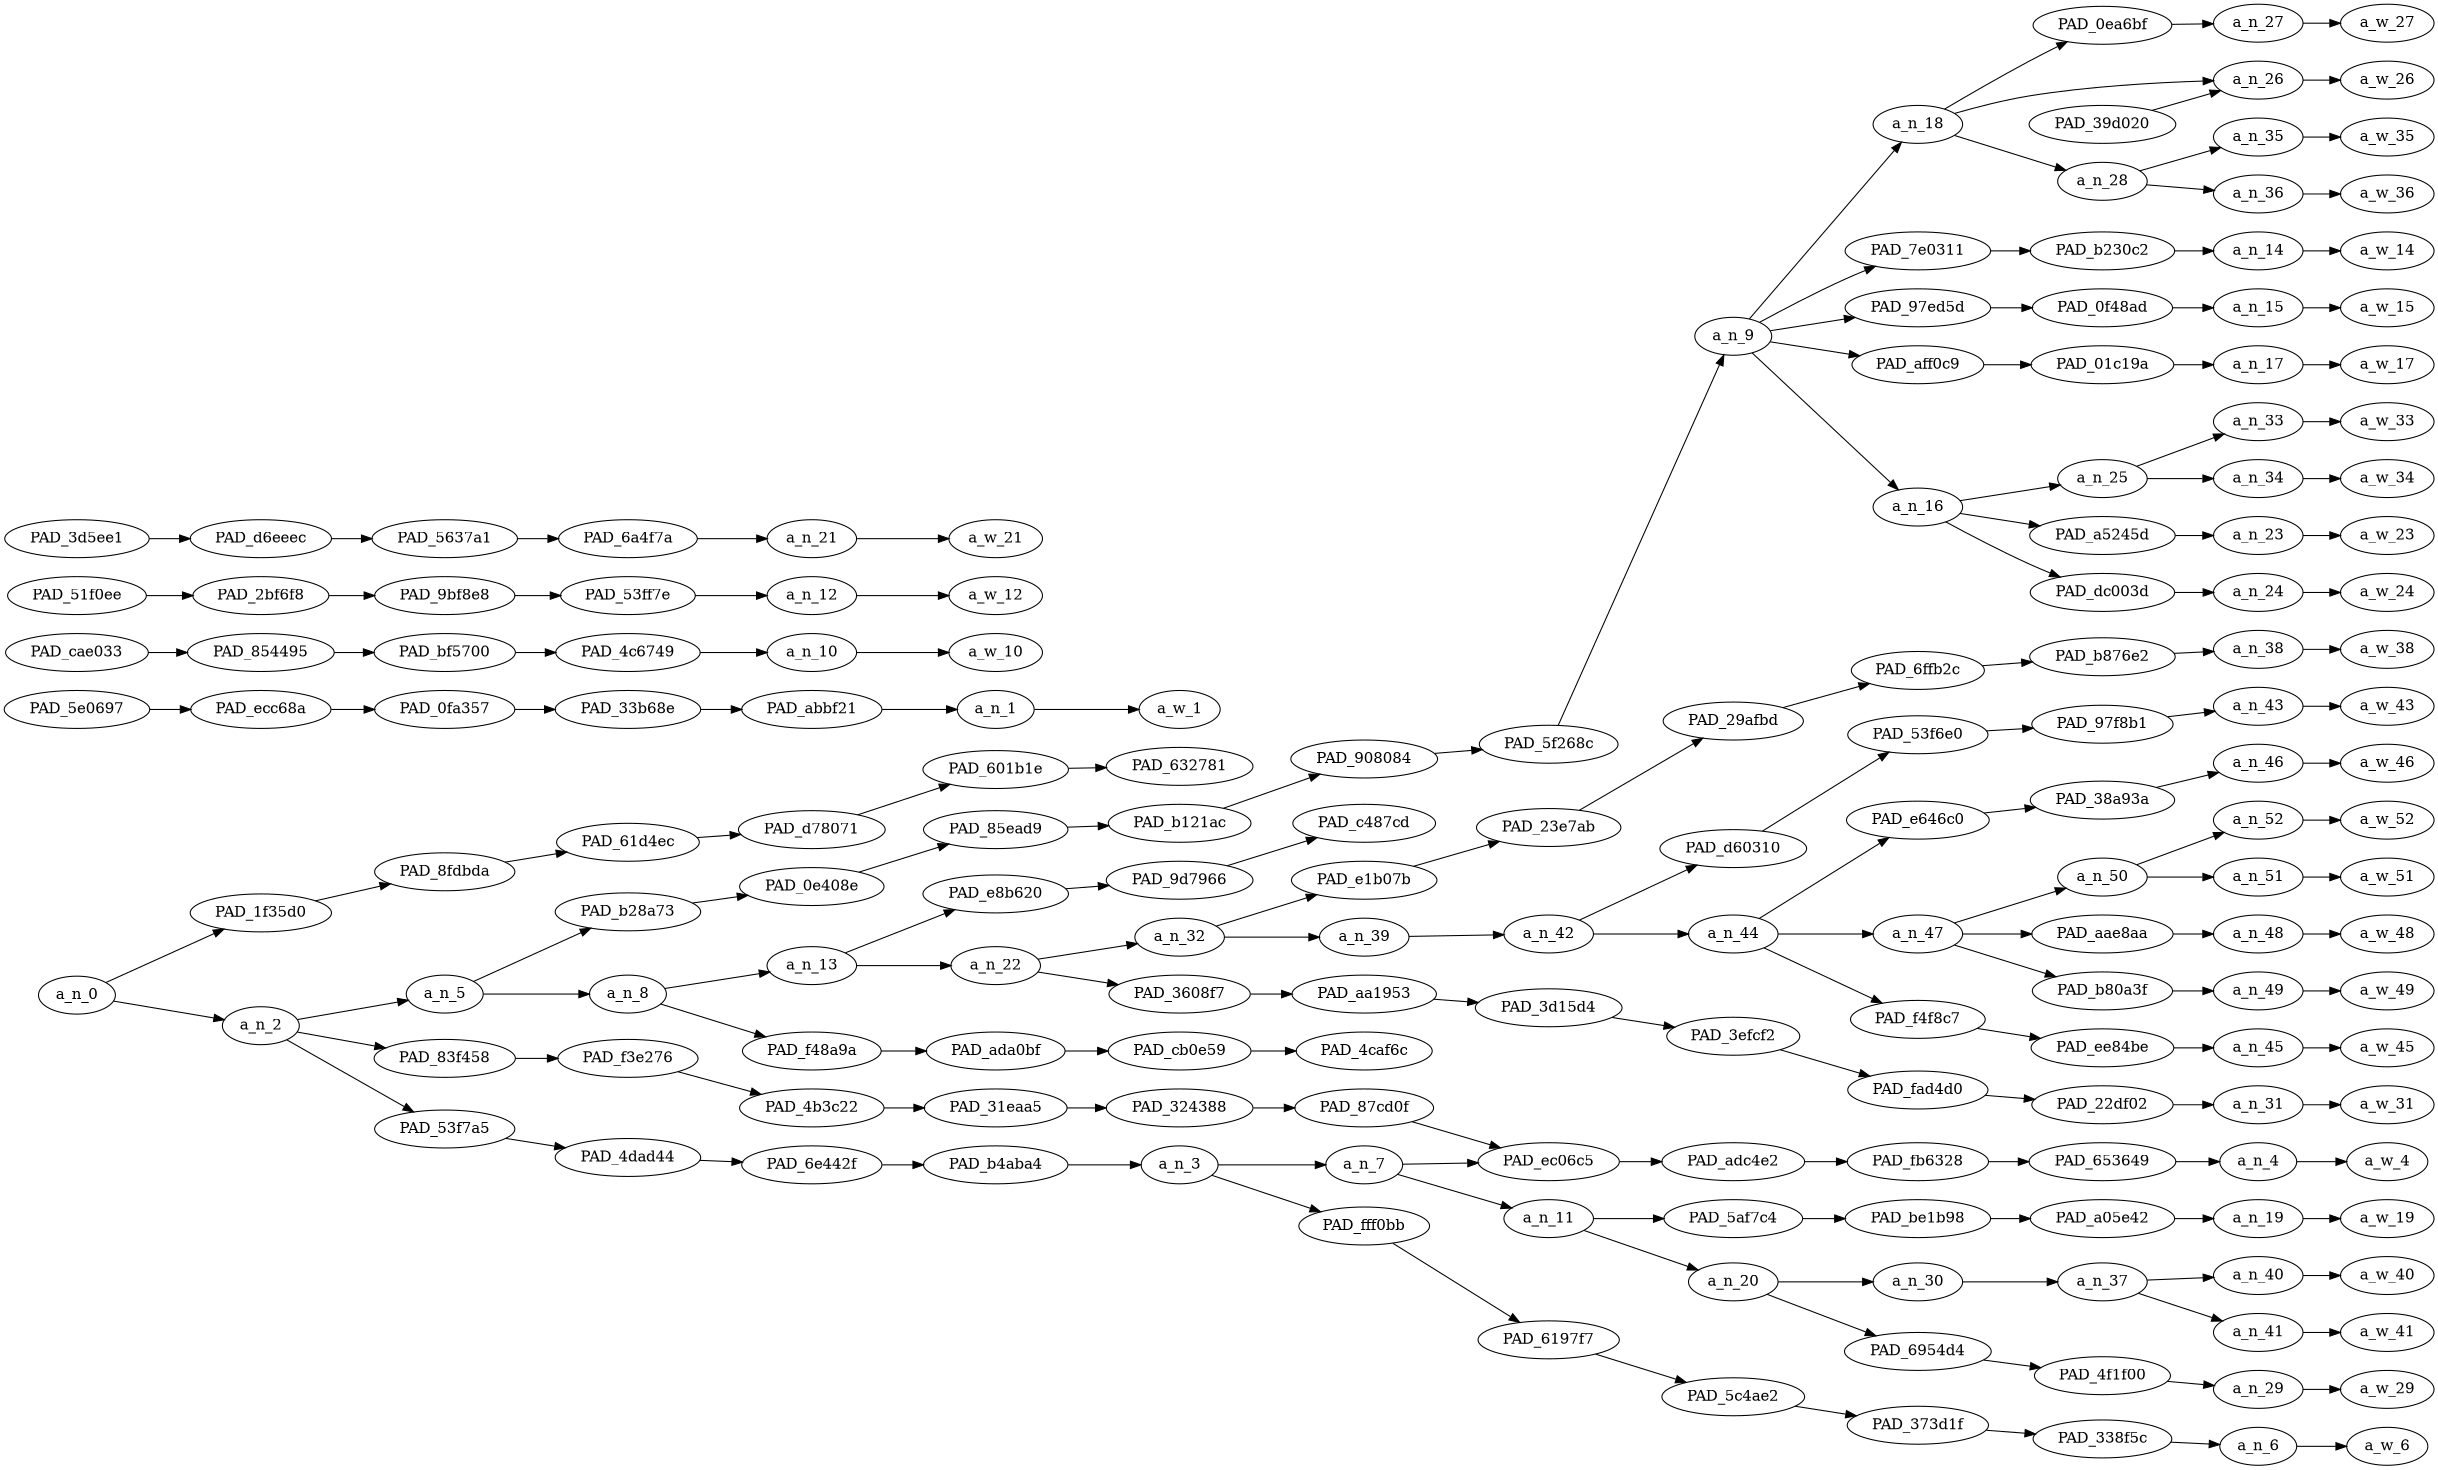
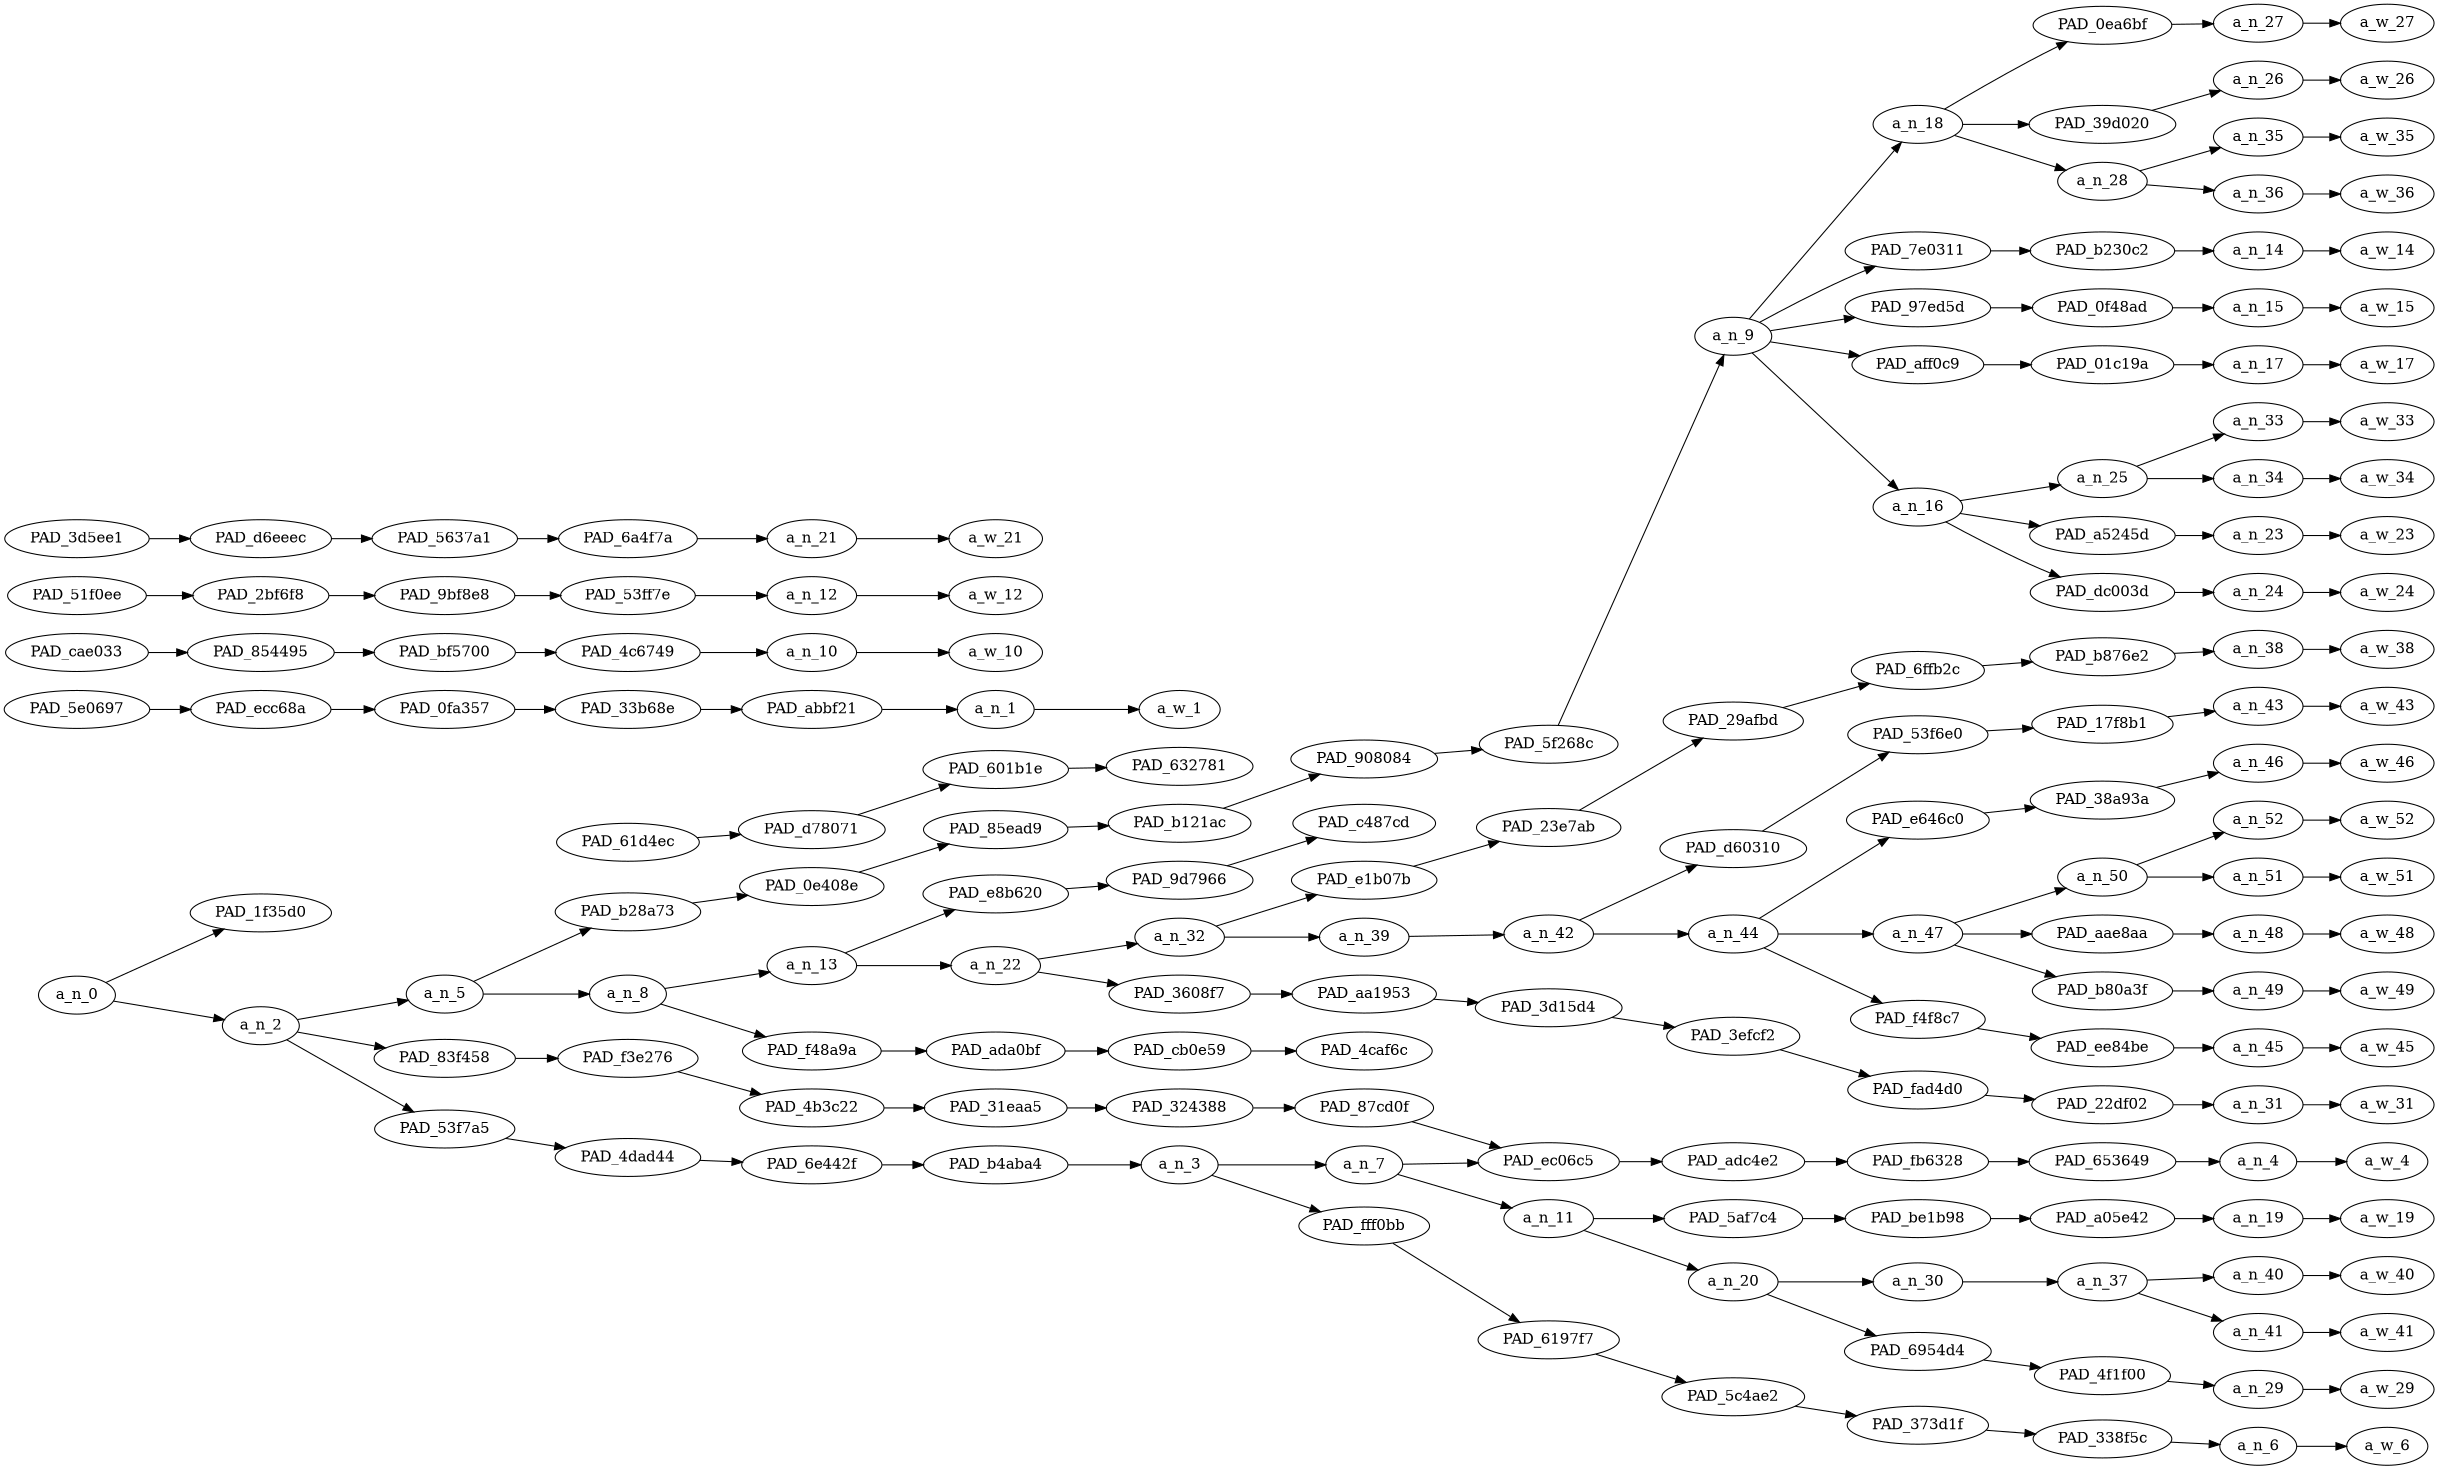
(2078, 89) -> (1990, 124)
(2102, 724) -> (2102, 724)
(445, 872) -> none
